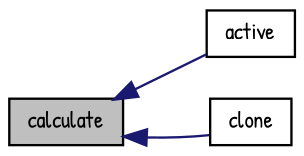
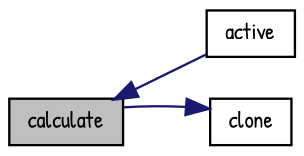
(178, 137) -> (155, 106)
